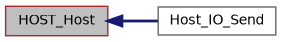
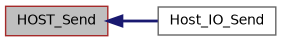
(57, 21) -> (57, 21)
